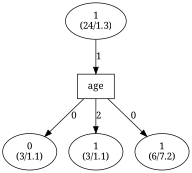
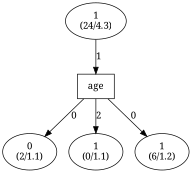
(96, 21) -> (96, 21)
(30, 152) -> (30, 152)
(96, 152) -> (96, 152)
(162, 152) -> (162, 152)
